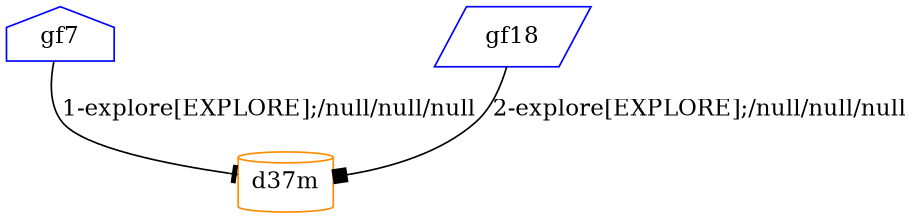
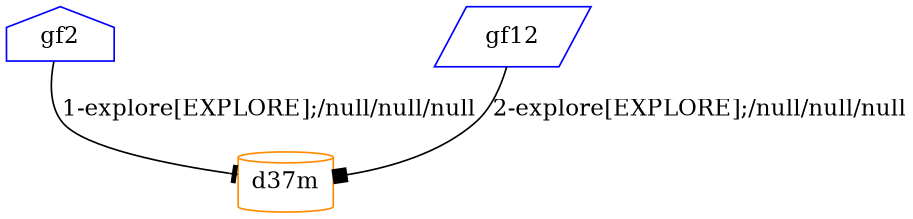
(60, 37) -> (60, 37)
(513, 37) -> (513, 37)
